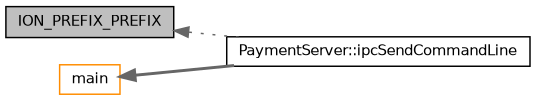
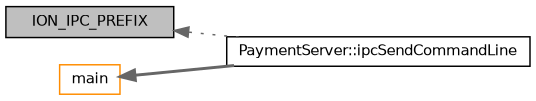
(90, 22) -> (90, 22)
